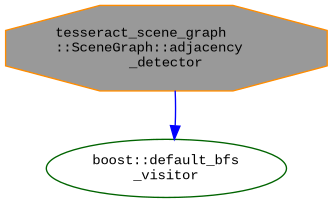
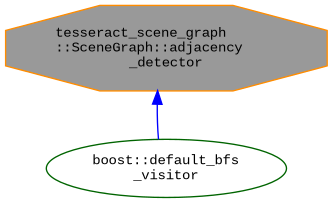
(176, 108) -> (157, 122)
